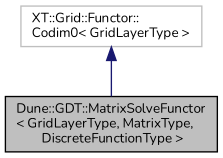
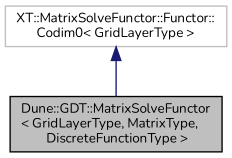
(111, 26) -> (116, 26)
